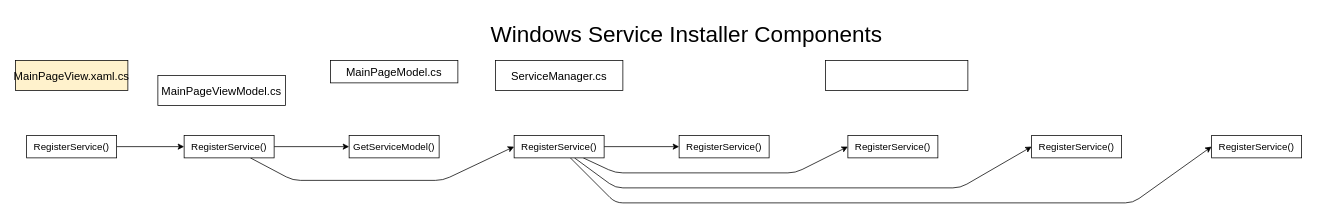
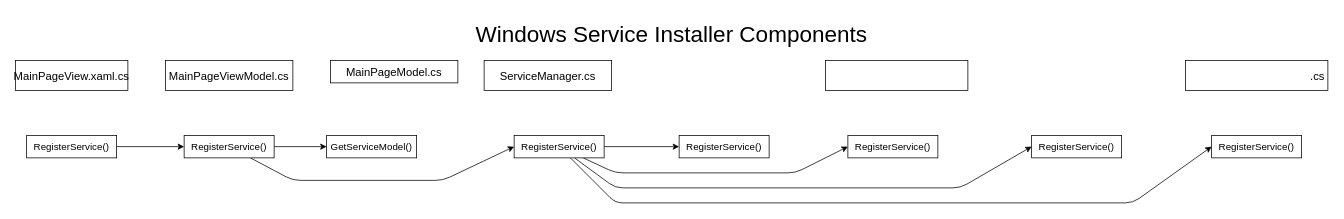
(687, 34) -> (672, 34)
(72, 75) -> (72, 75)
(559, 75) -> (548, 75)
none -> (1257, 75)
(222, 90) -> (229, 75)
(394, 147) -> (372, 147)
